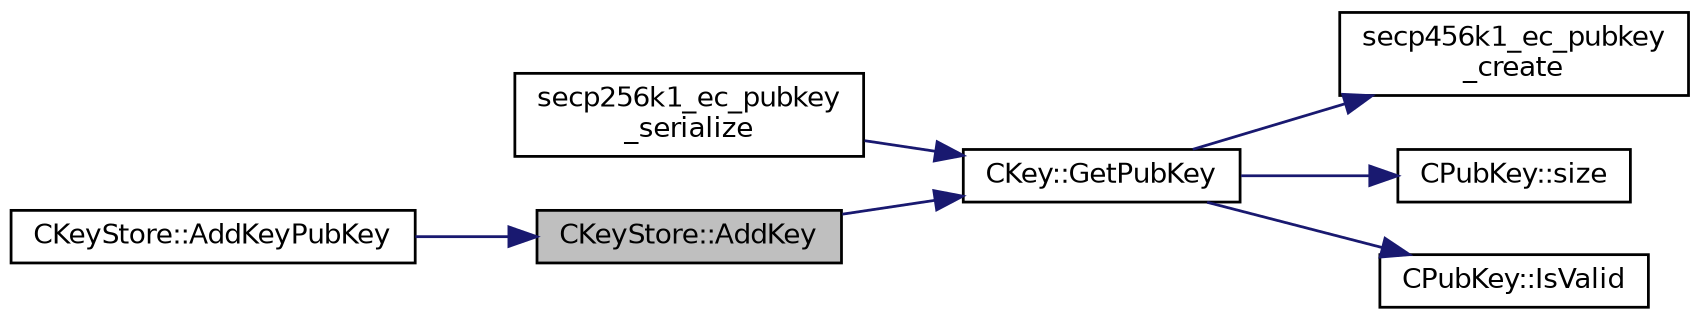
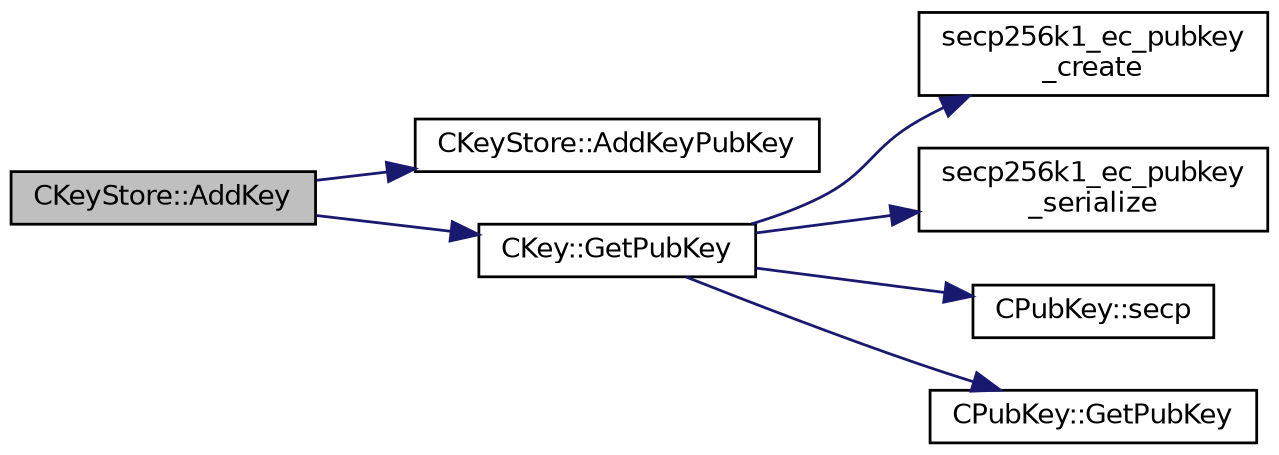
(1514, 54) -> (1093, 54)
(900, 146) -> (823, 224)
(1514, 176) -> (1093, 311)
(462, 237) -> (352, 176)
(1514, 281) -> (1093, 417)
